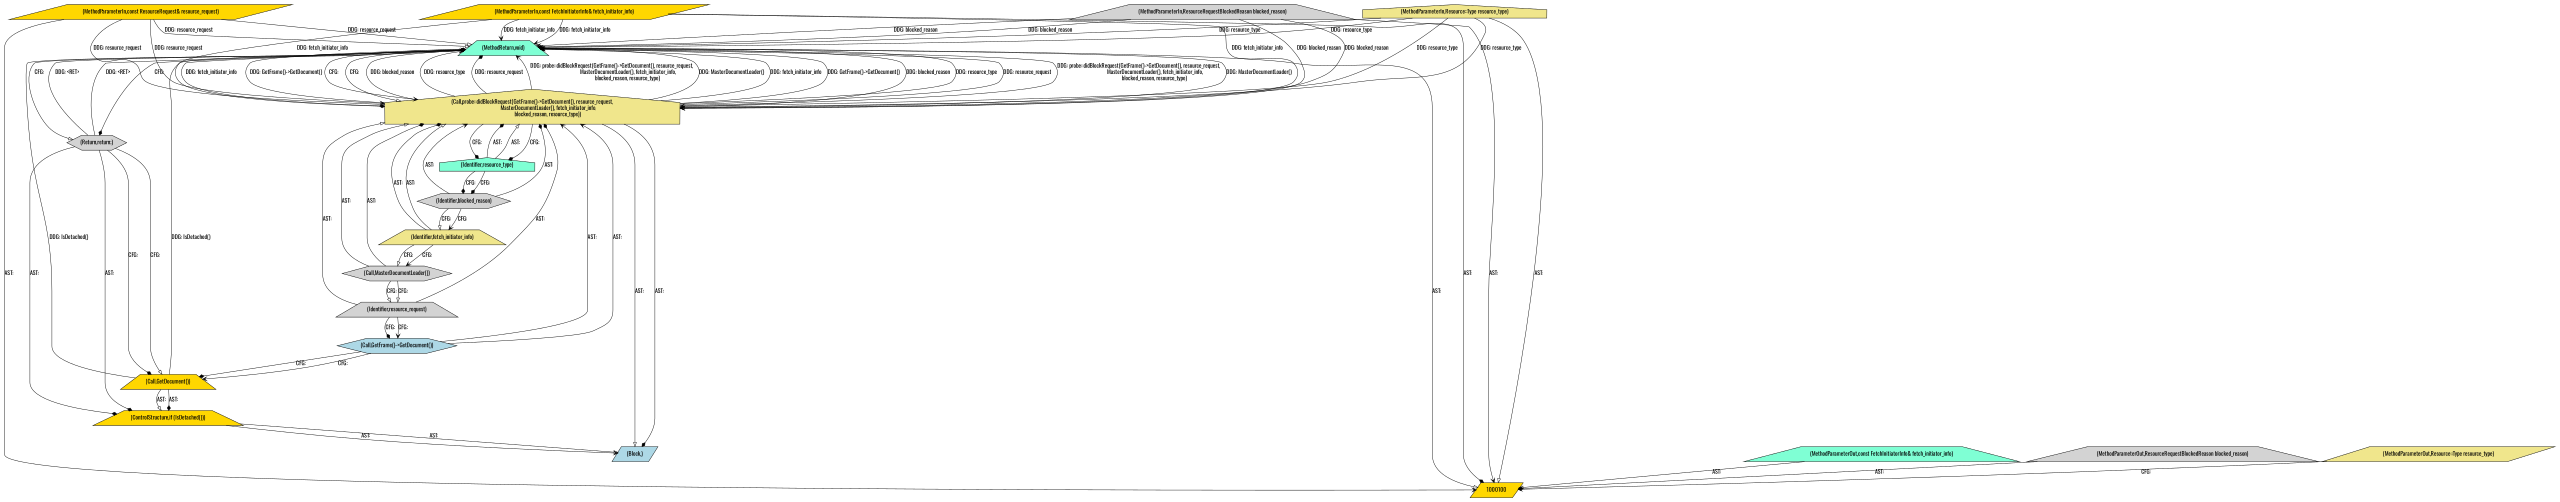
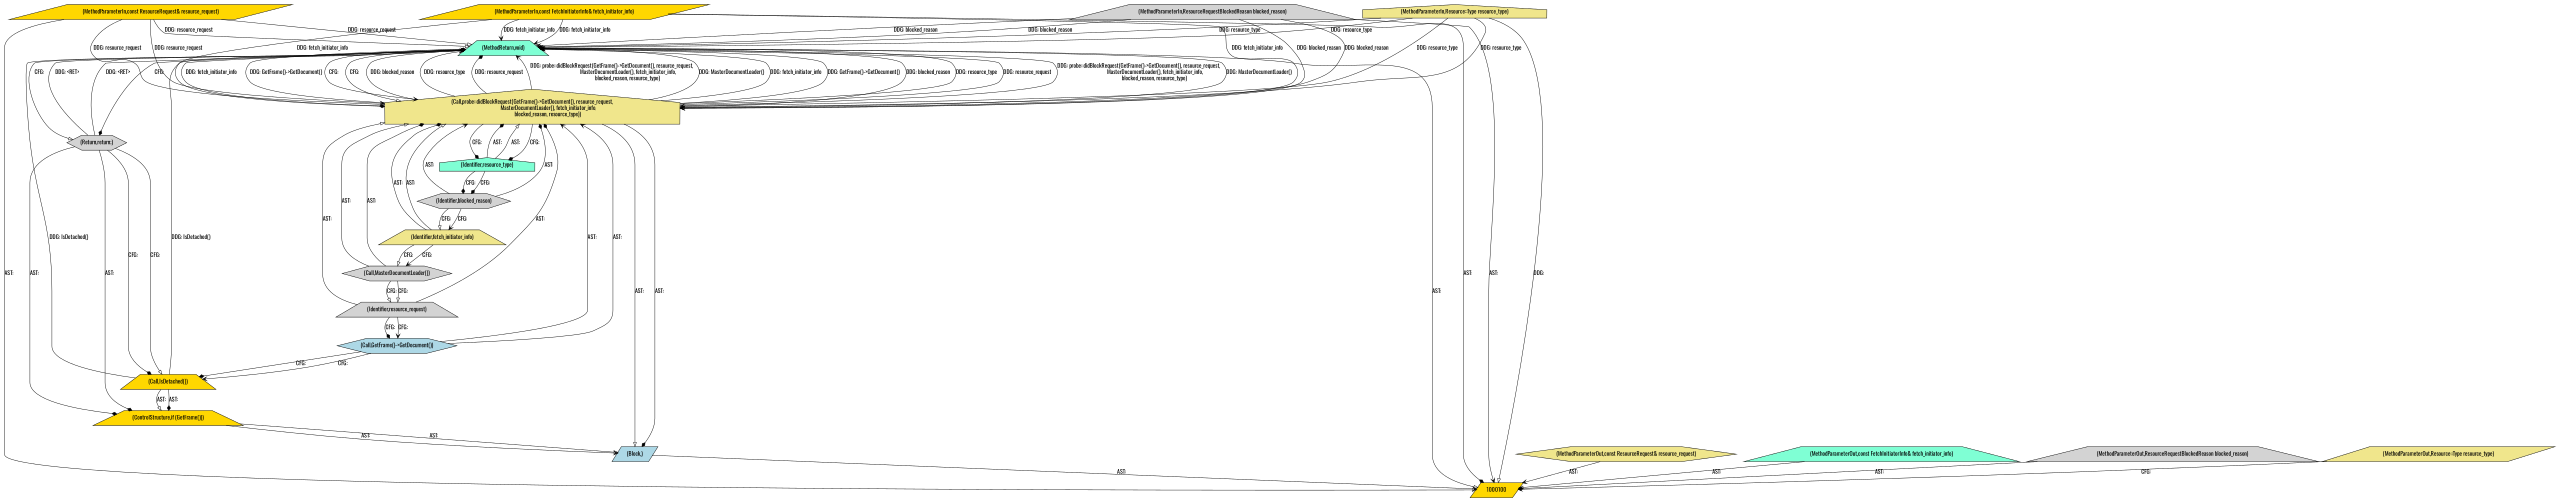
(1540, 274) -> (1540, 274)
(168, 382) -> (168, 382)
(168, 418) -> (168, 418)
none -> (1626, 454)
none -> (1062, 472)
(499, 484) -> (499, 484)
